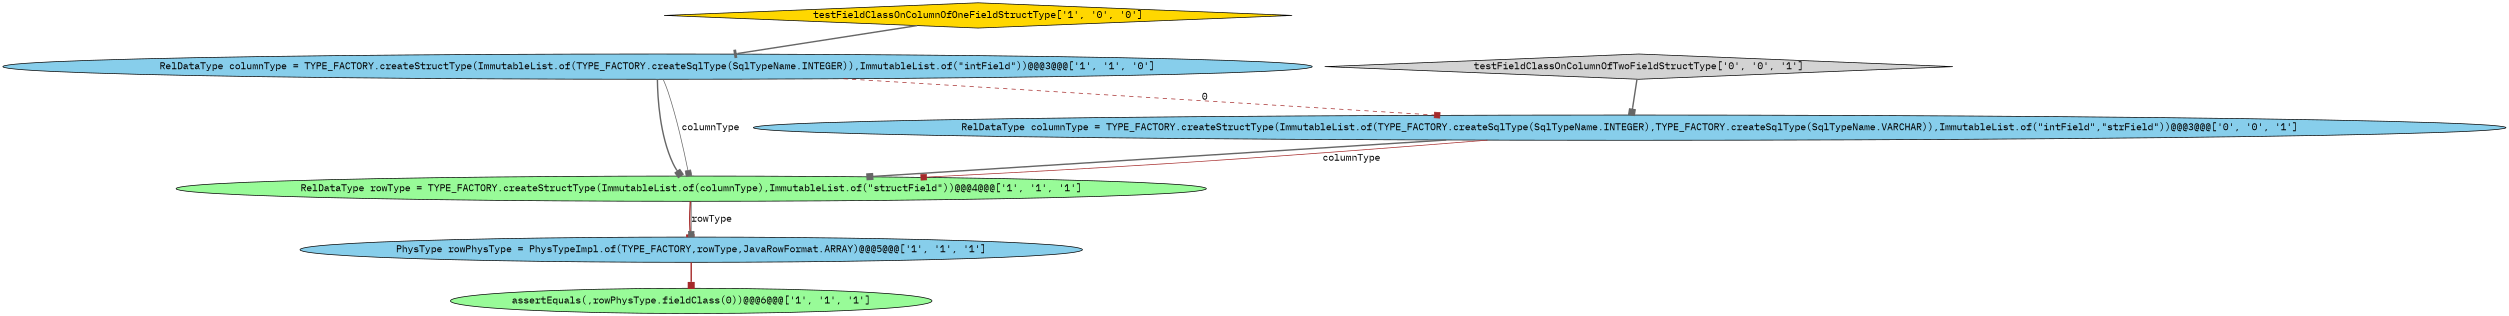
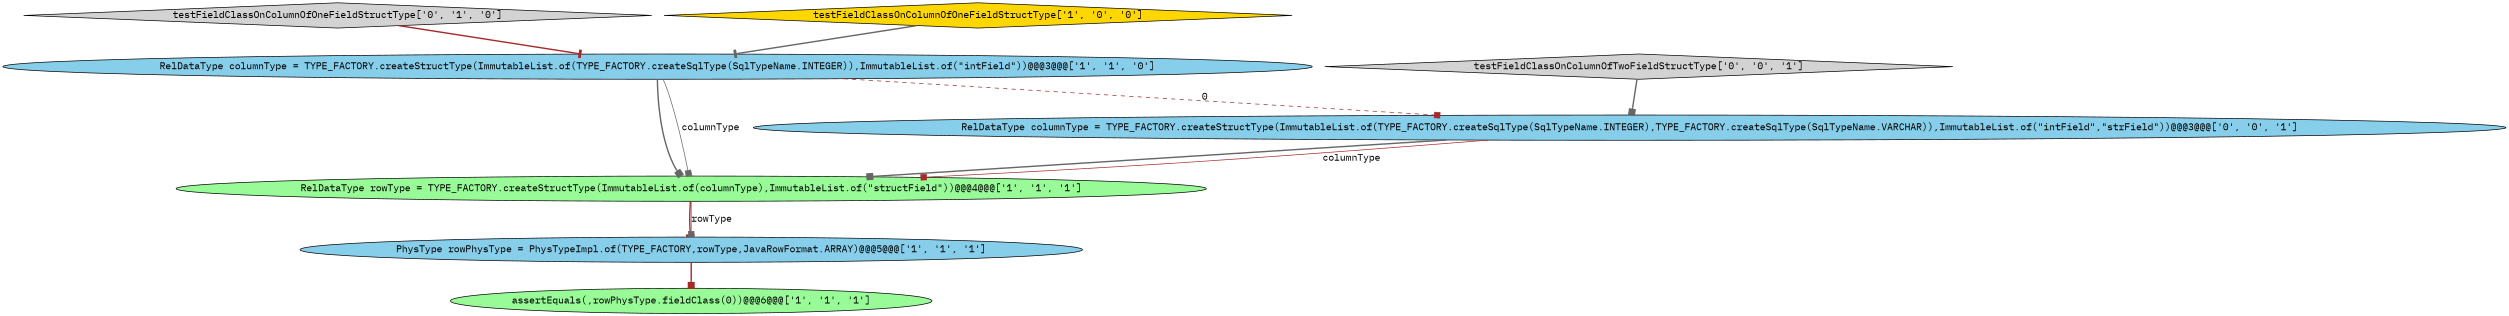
none -> (338, 15)
